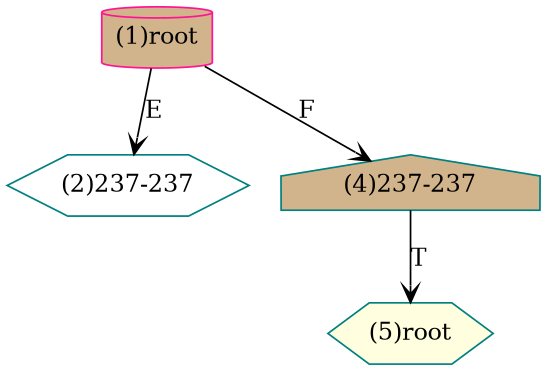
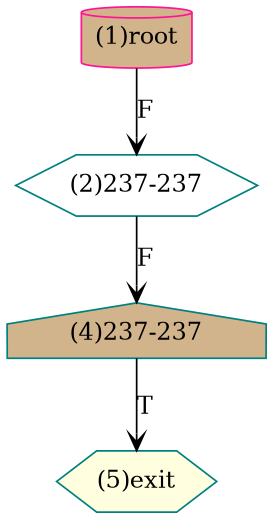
(280, 109) -> (137, 251)
(154, 111) -> (145, 111)
(411, 333) -> (137, 481)
